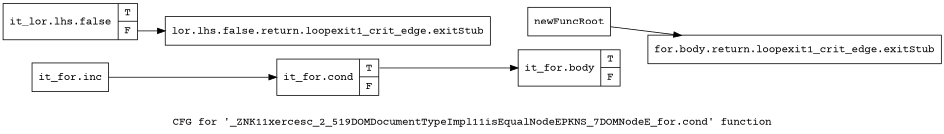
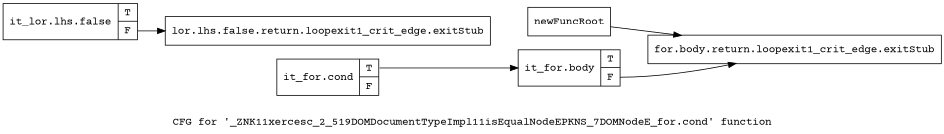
none -> (675, 74)
(70, 77) -> none
